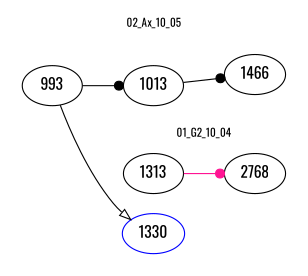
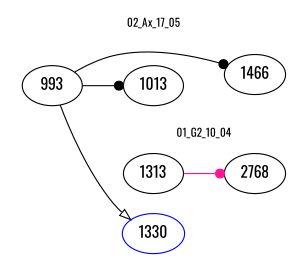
(154, 24) -> (154, 24)
(200, 81) -> (145, 52)
